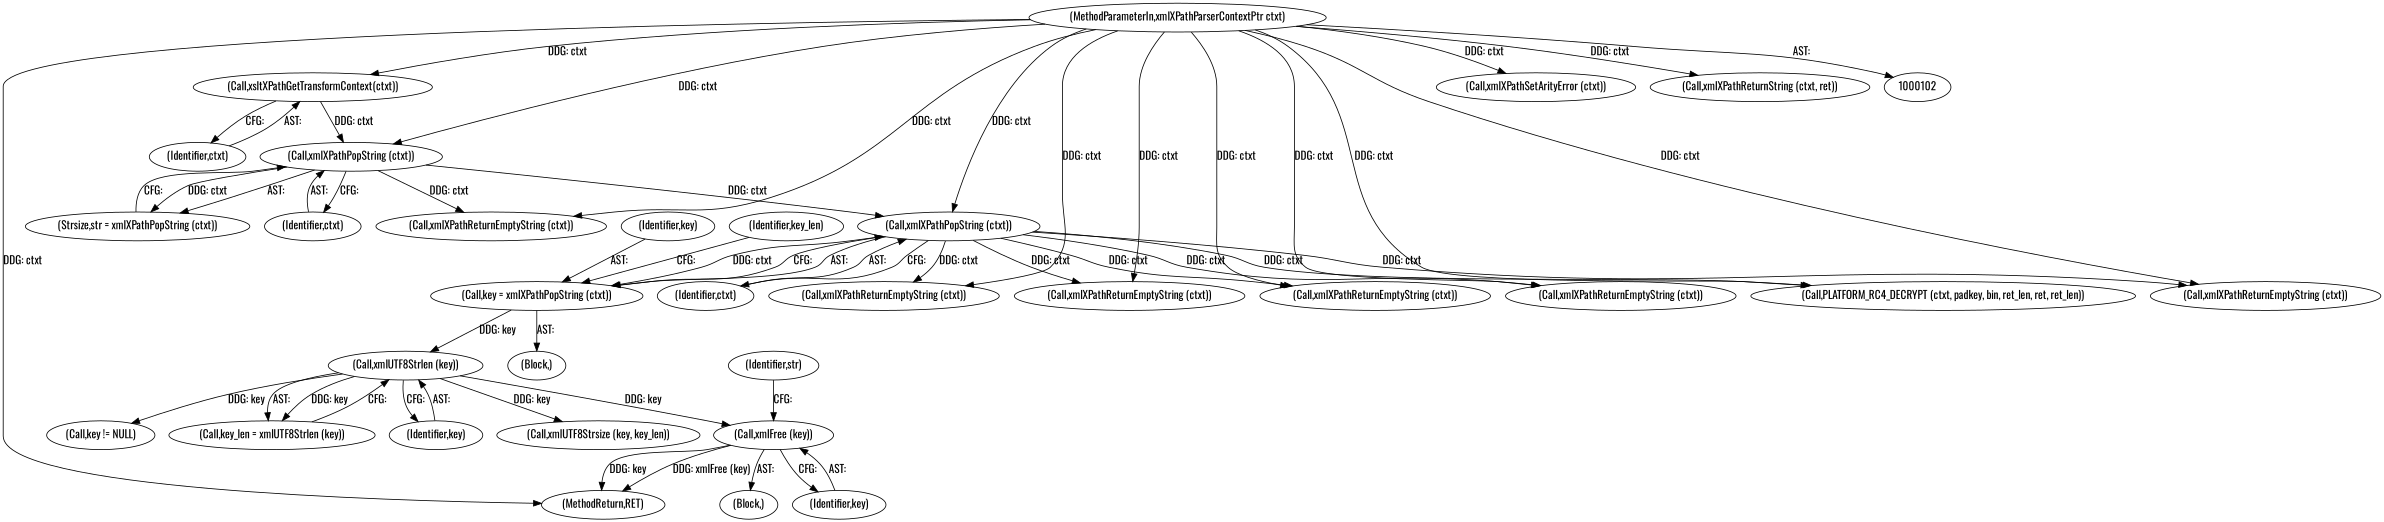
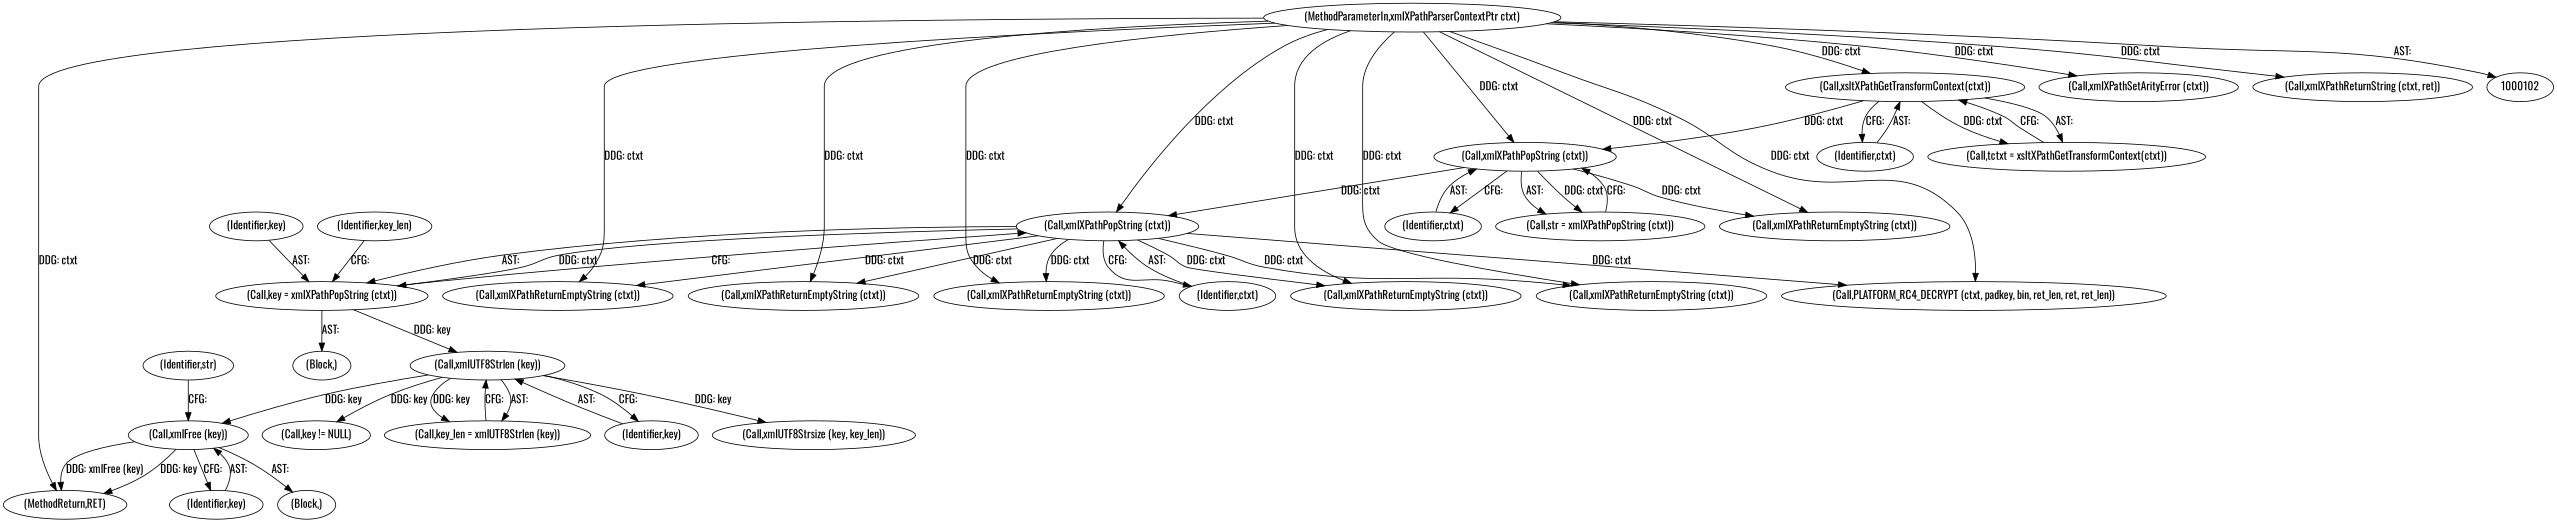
none -> (2067, 157)
(138, 226) -> (1600, 226)
